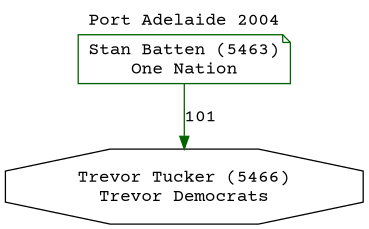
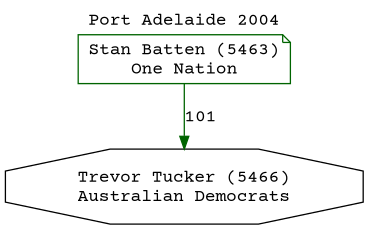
(184, 187) -> (184, 187)
